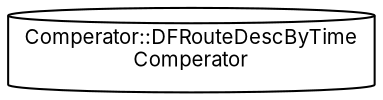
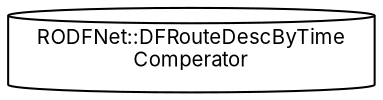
(191, 50) -> (191, 50)
